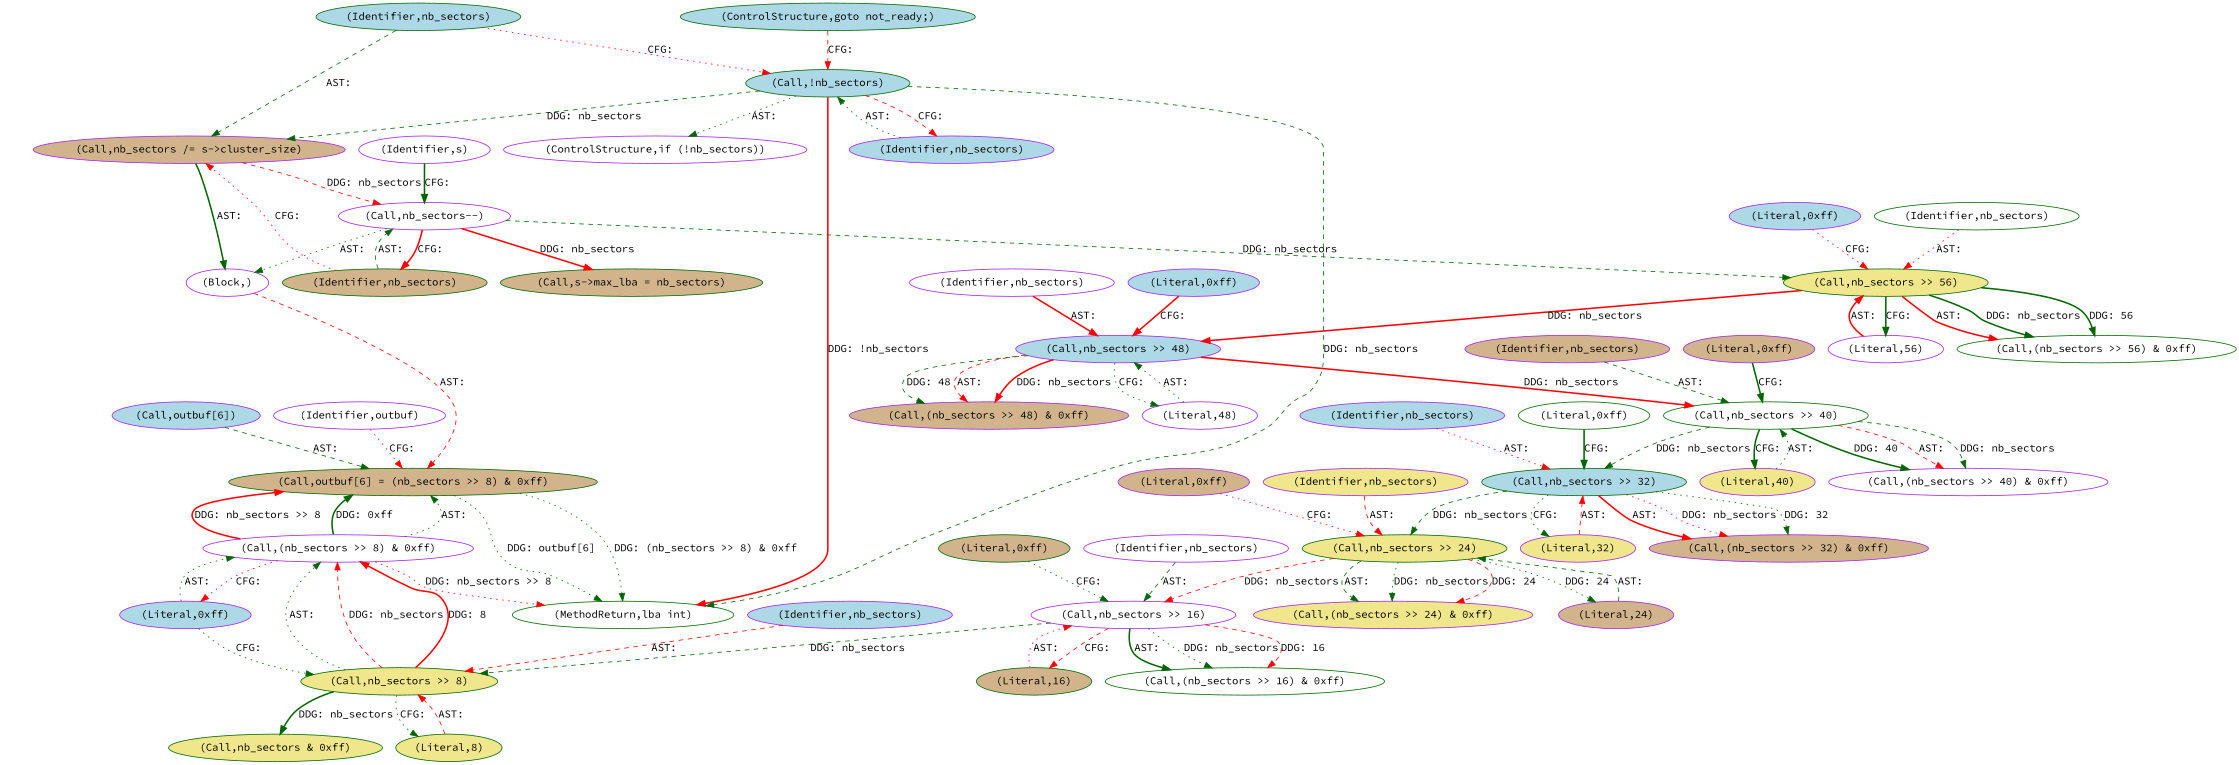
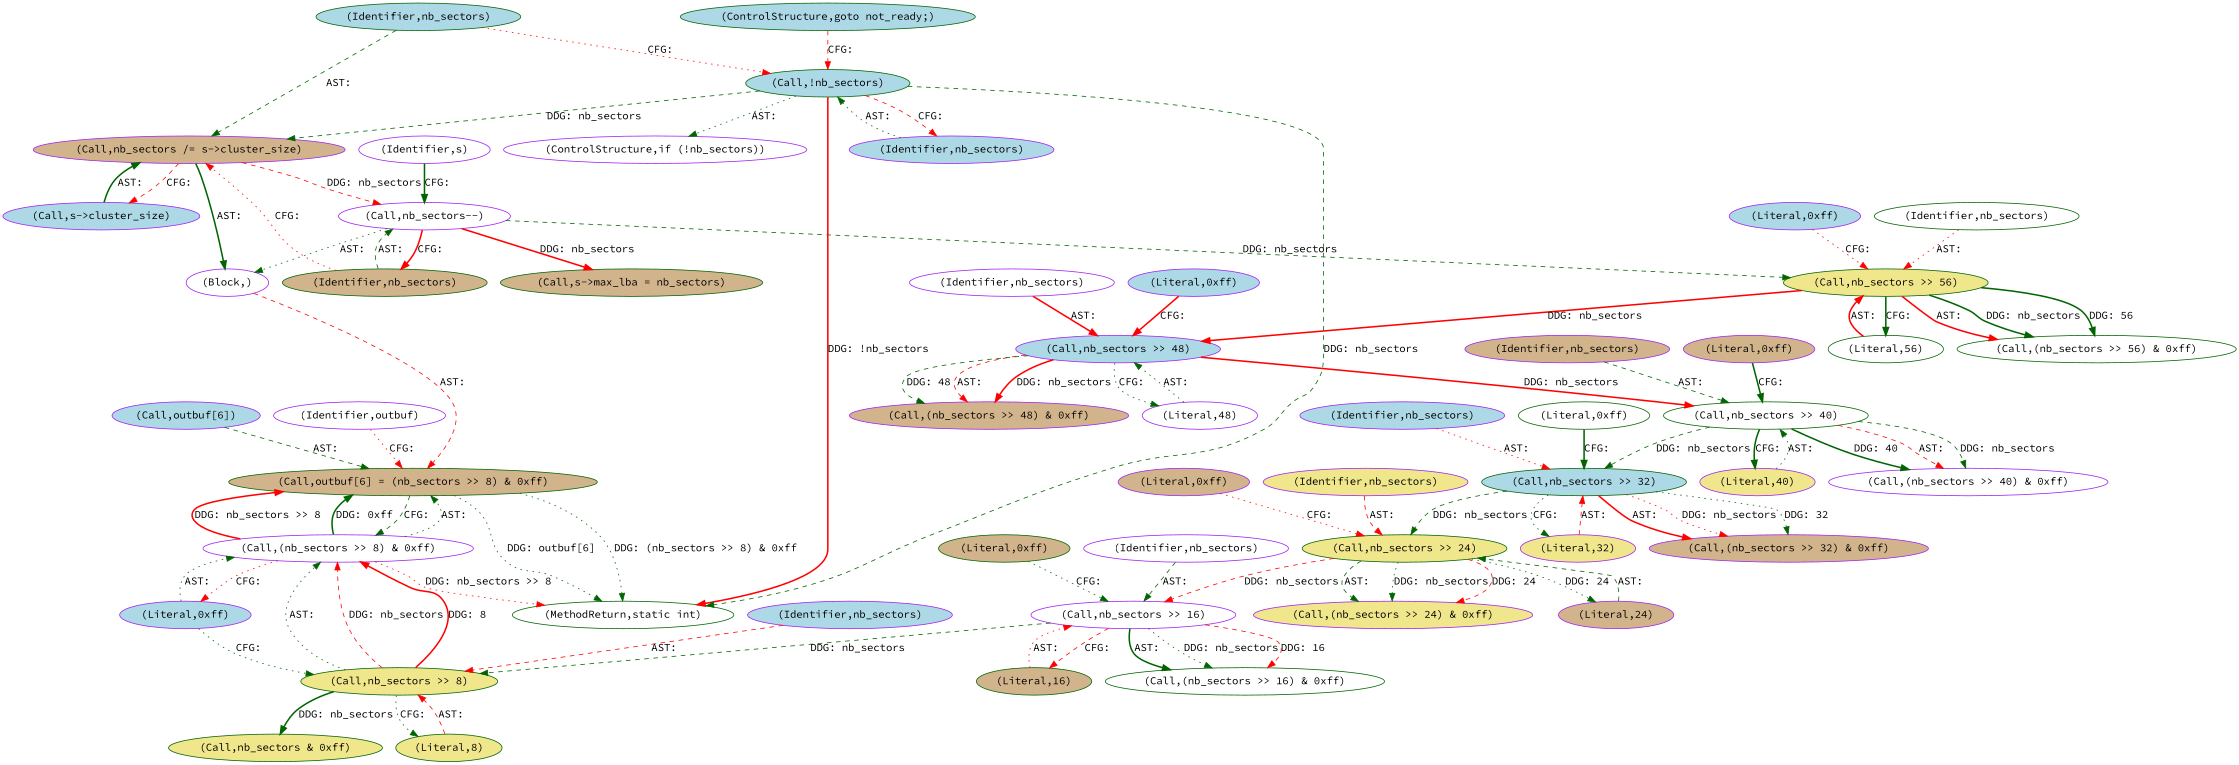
none -> (101, 216)
(1886, 349) -> (1886, 349)
none -> (400, 517)
(623, 615) -> (623, 615)
